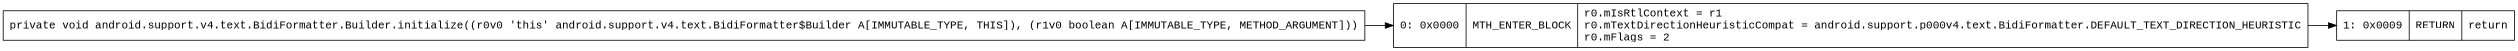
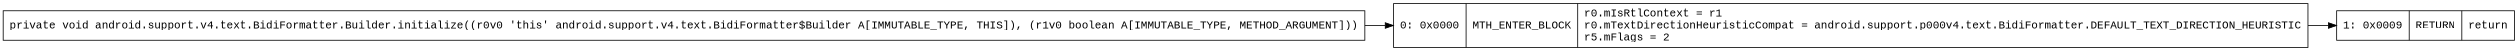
(1627, 37) -> (1627, 37)
